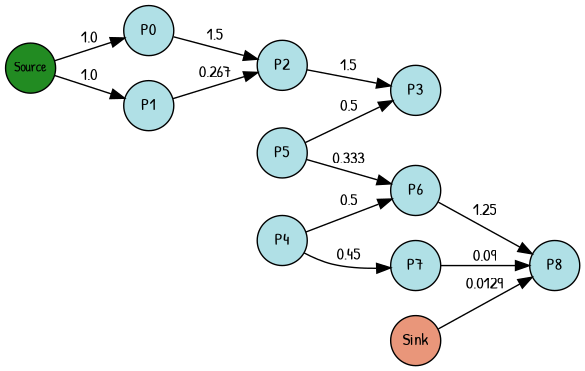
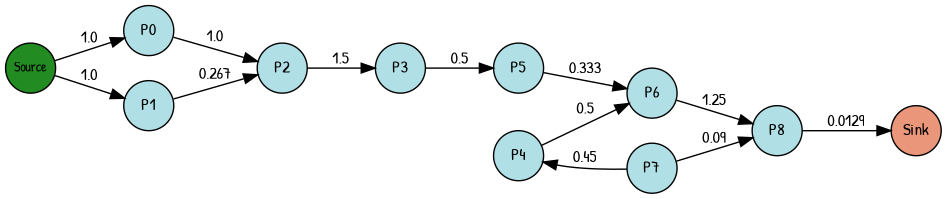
(215, 35) -> (215, 37)
(342, 125) -> (453, 68)
(339, 266) -> (592, 169)
(479, 306) -> (840, 131)
